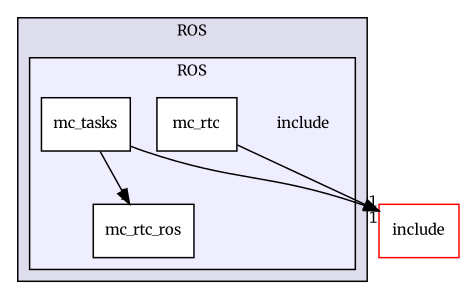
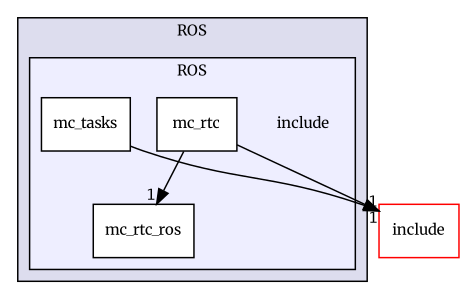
(111, 171) -> (174, 171)
